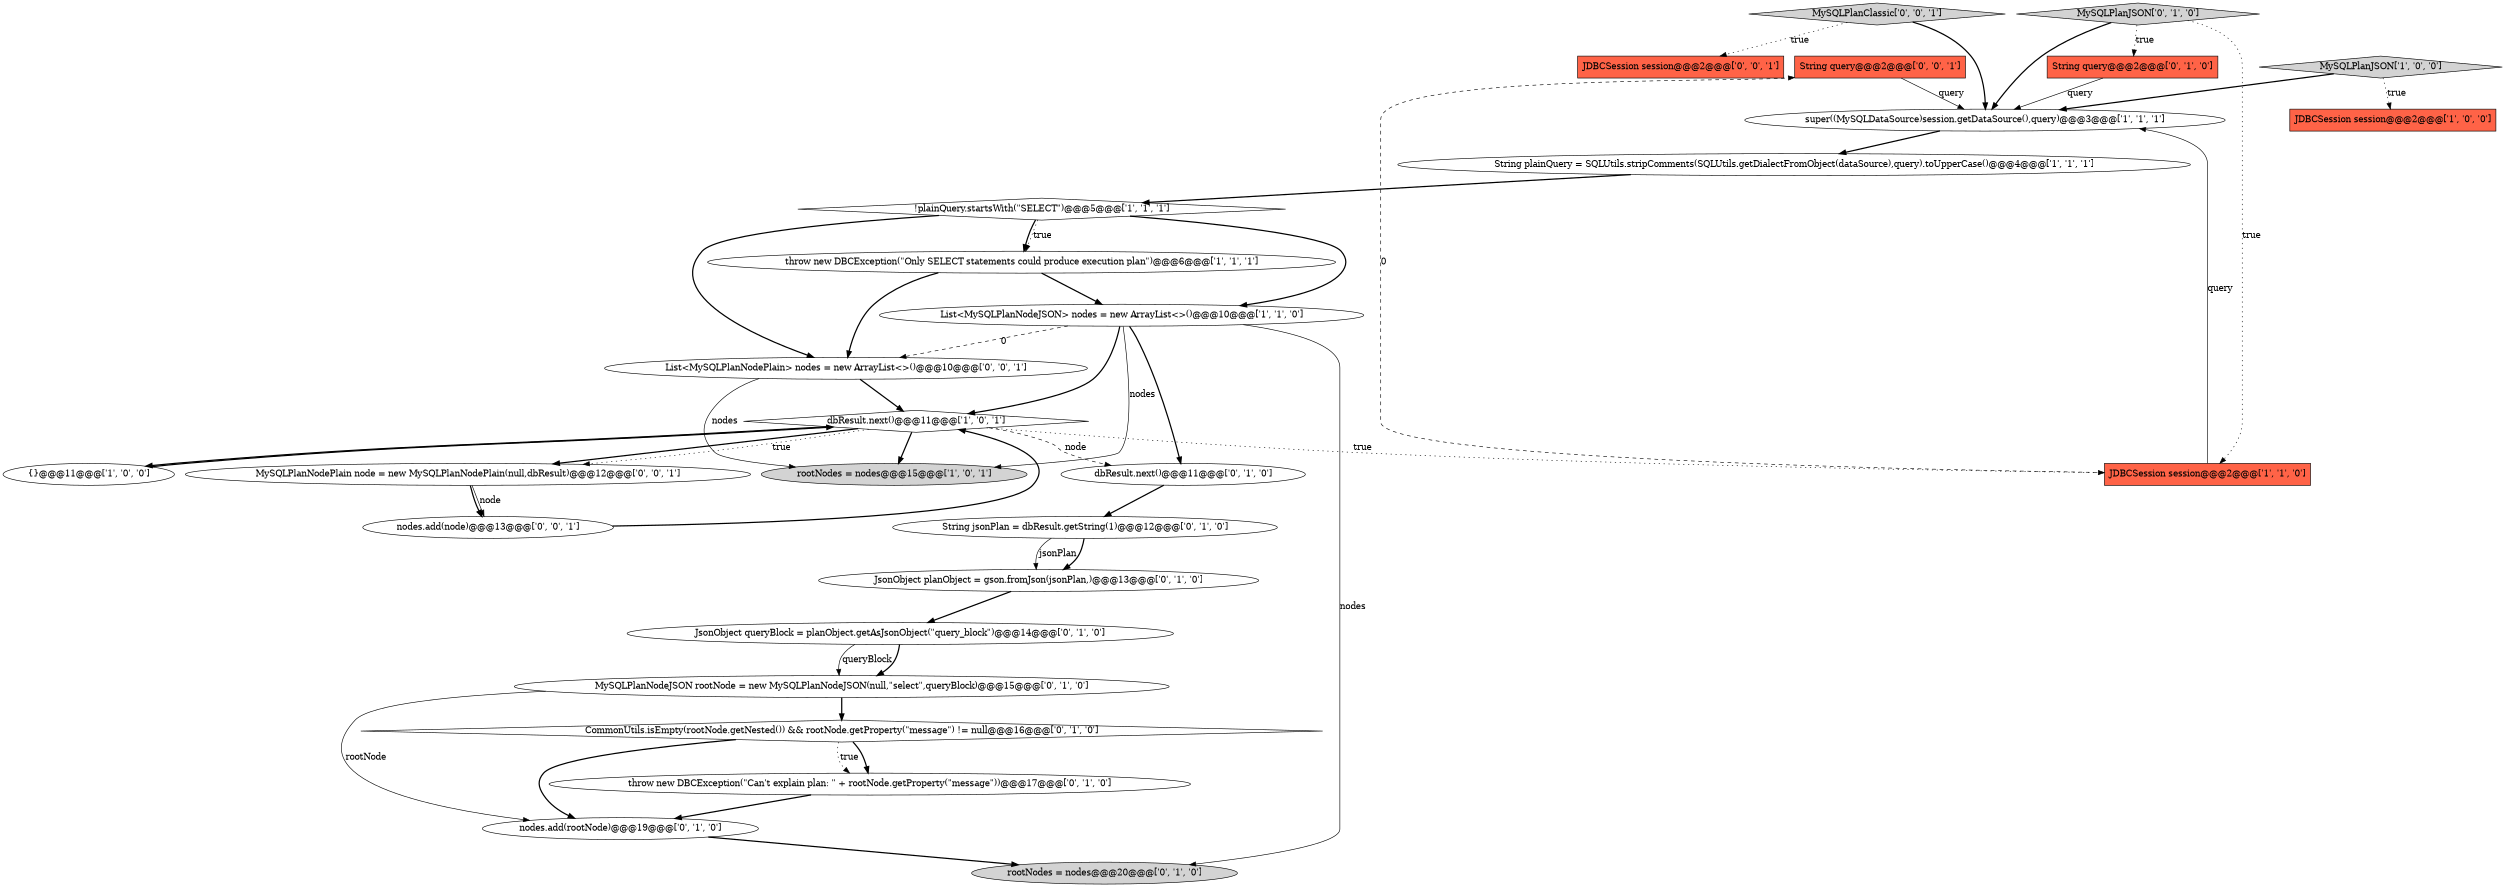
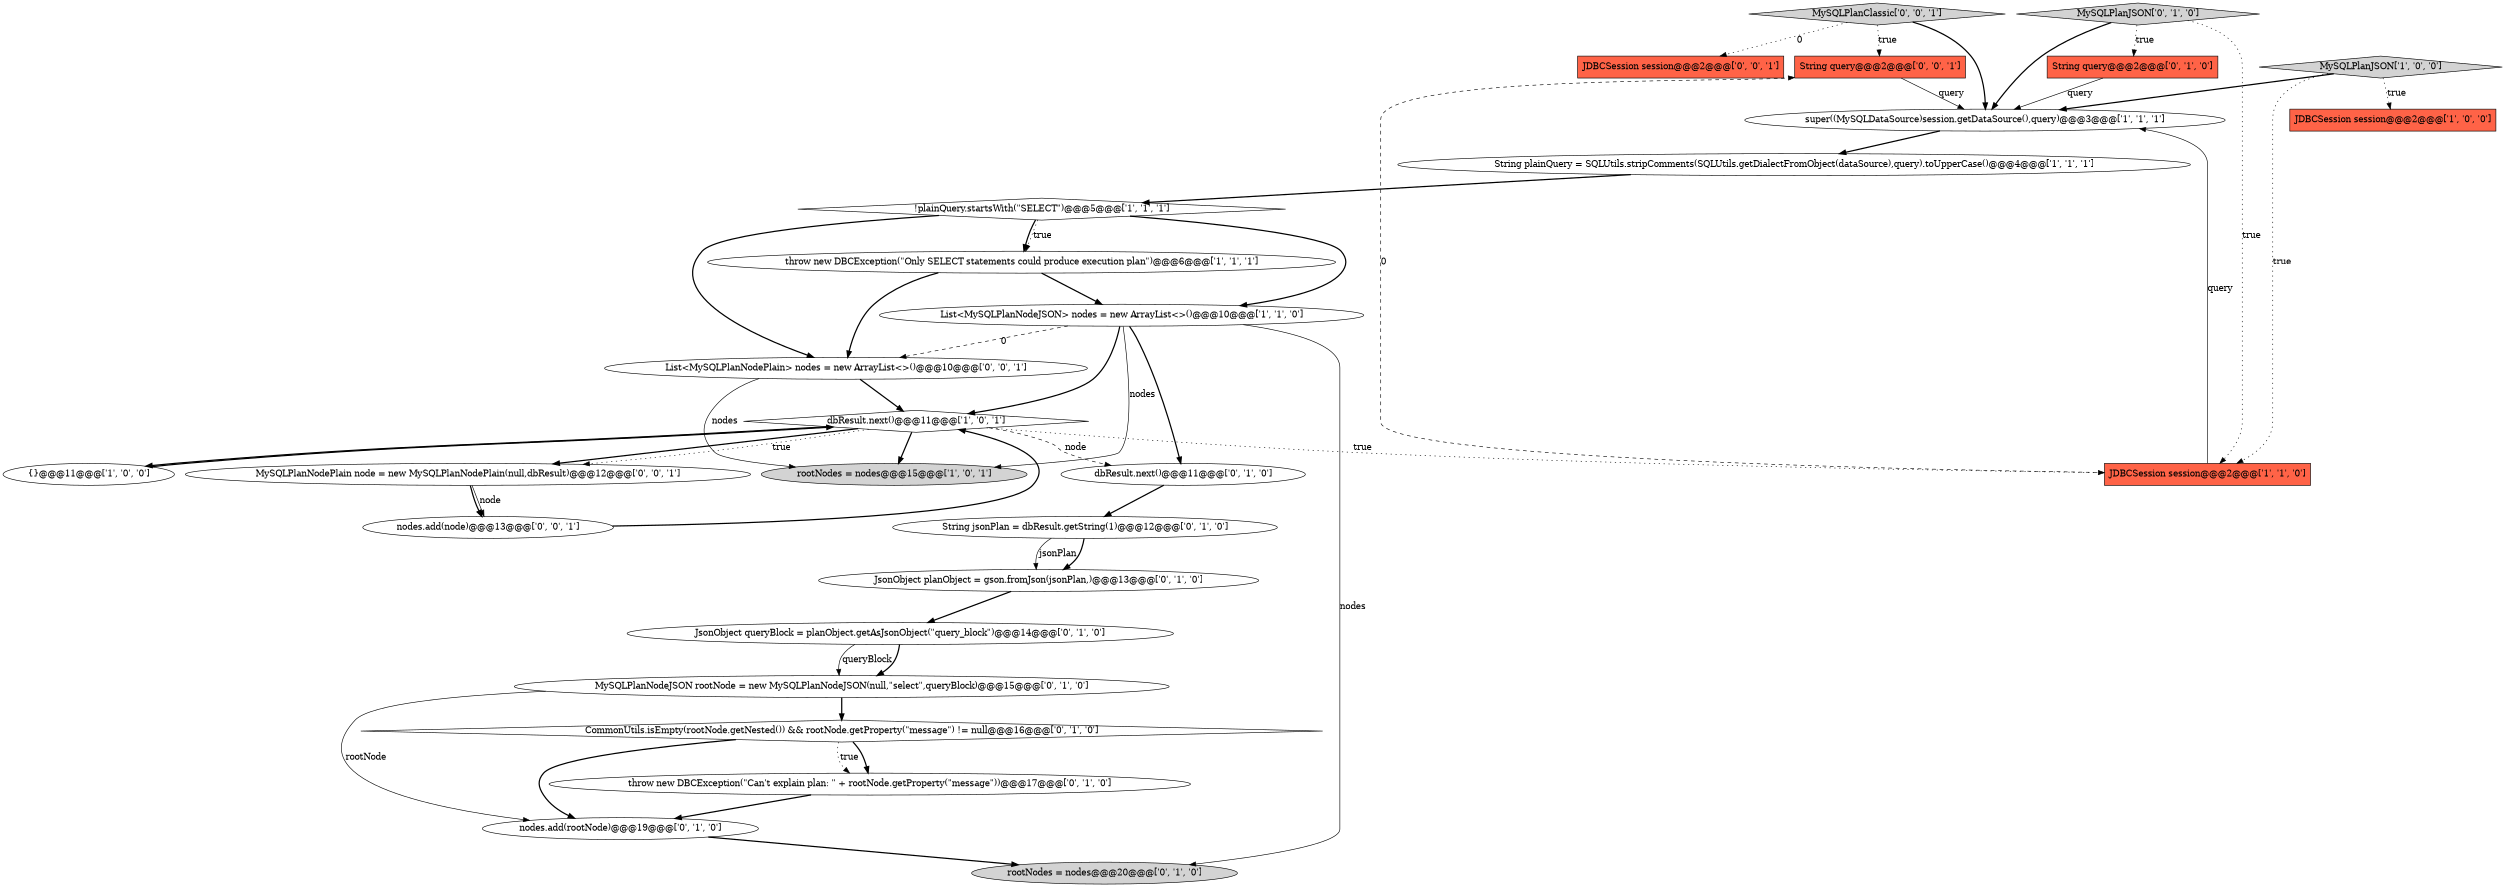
none -> (1878, 37)
(1800, 41) -> (1800, 41)
none -> (2273, 257)
